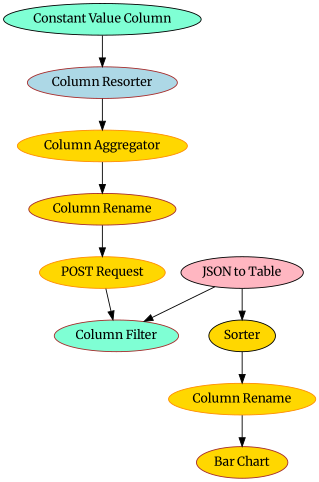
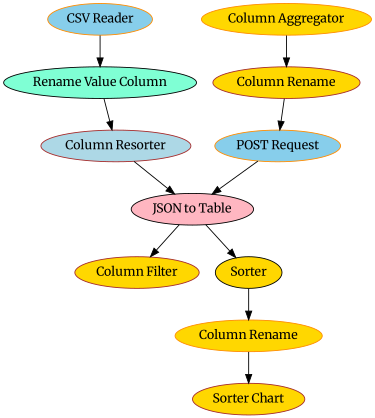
none -> (100, 19)
(102, 19) -> (100, 83)
(102, 110) -> (151, 175)
(102, 273) -> (278, 146)
(108, 300) -> (239, 175)
(116, 336) -> (137, 273)
(242, 462) -> (249, 399)
